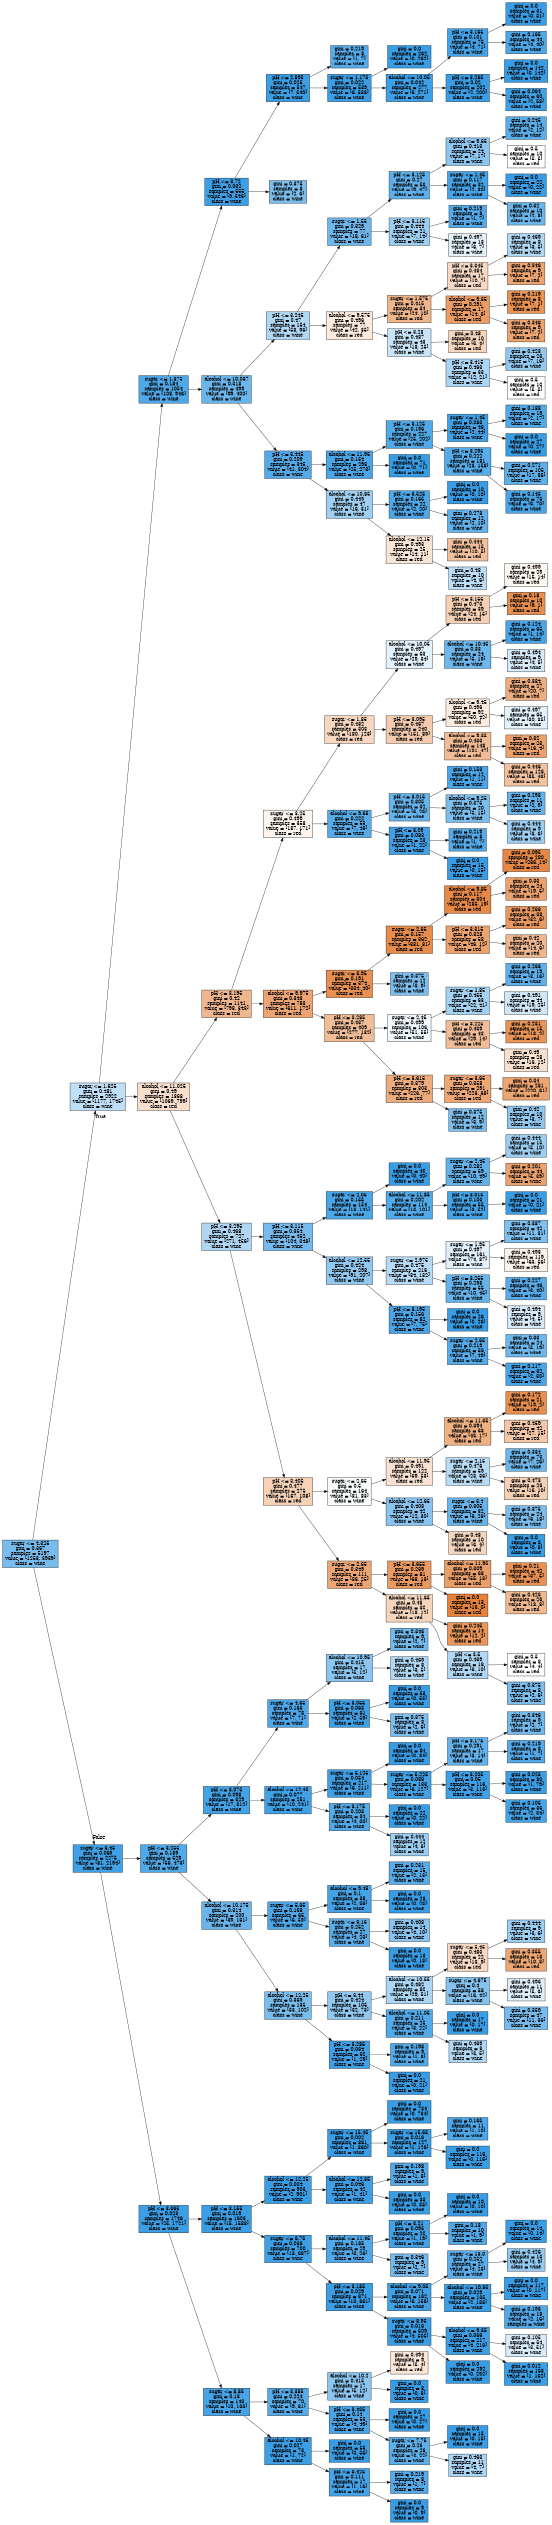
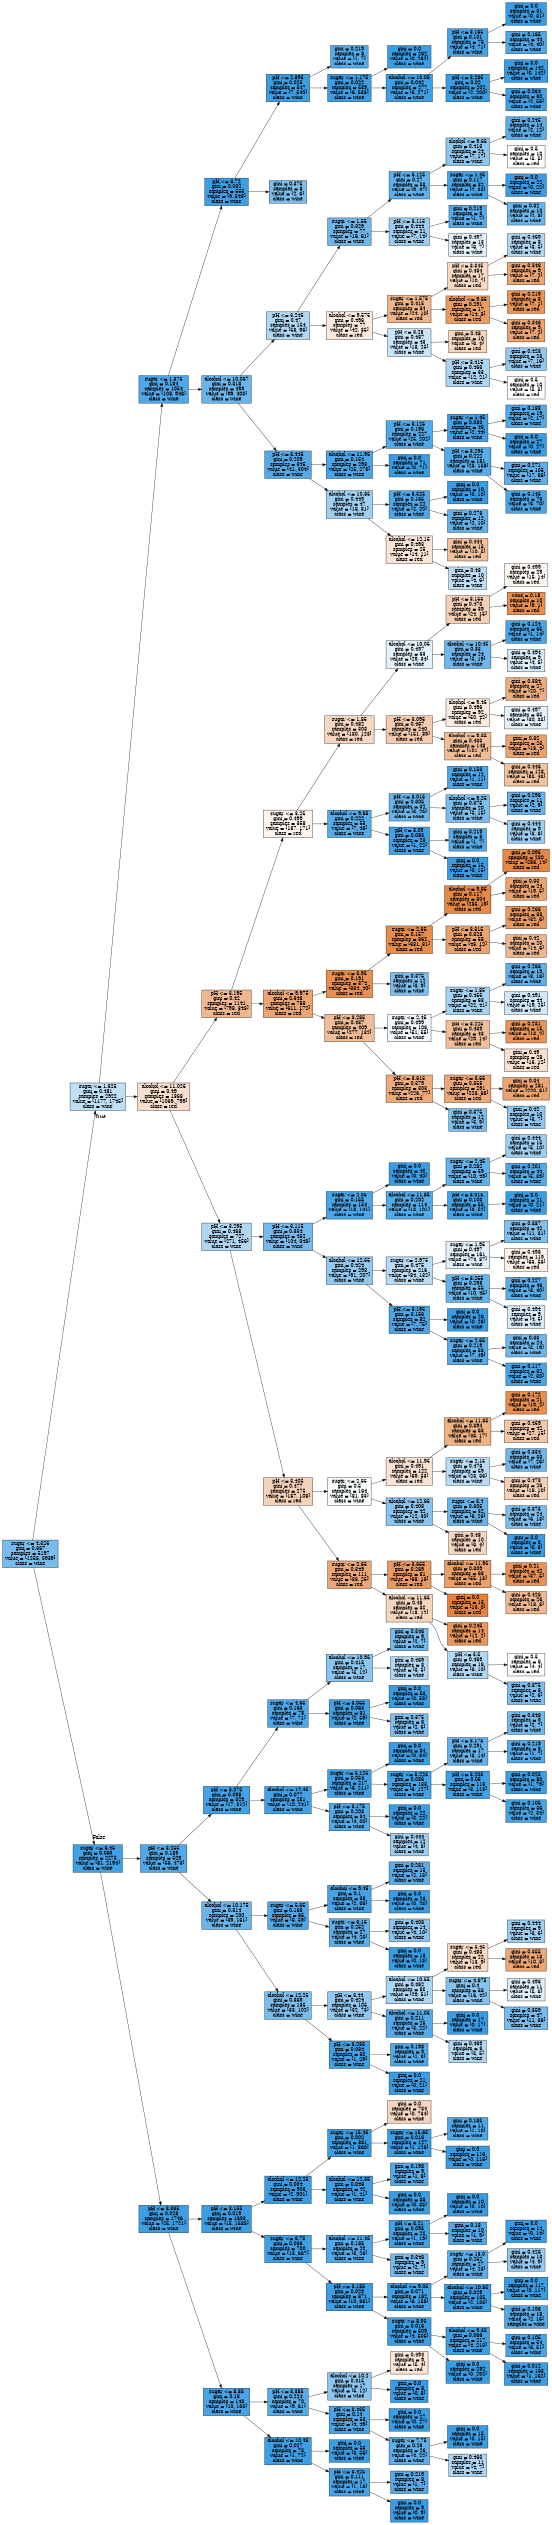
(526, 603) -> (526, 603)
(526, 1174) -> (526, 1174)
(526, 1460) -> (526, 1460)
(409, 2112) -> (409, 2112)
(526, 2346) -> (526, 2346)
